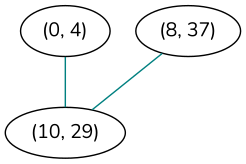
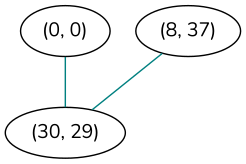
(65, 31) -> (65, 31)
(65, 133) -> (65, 133)
